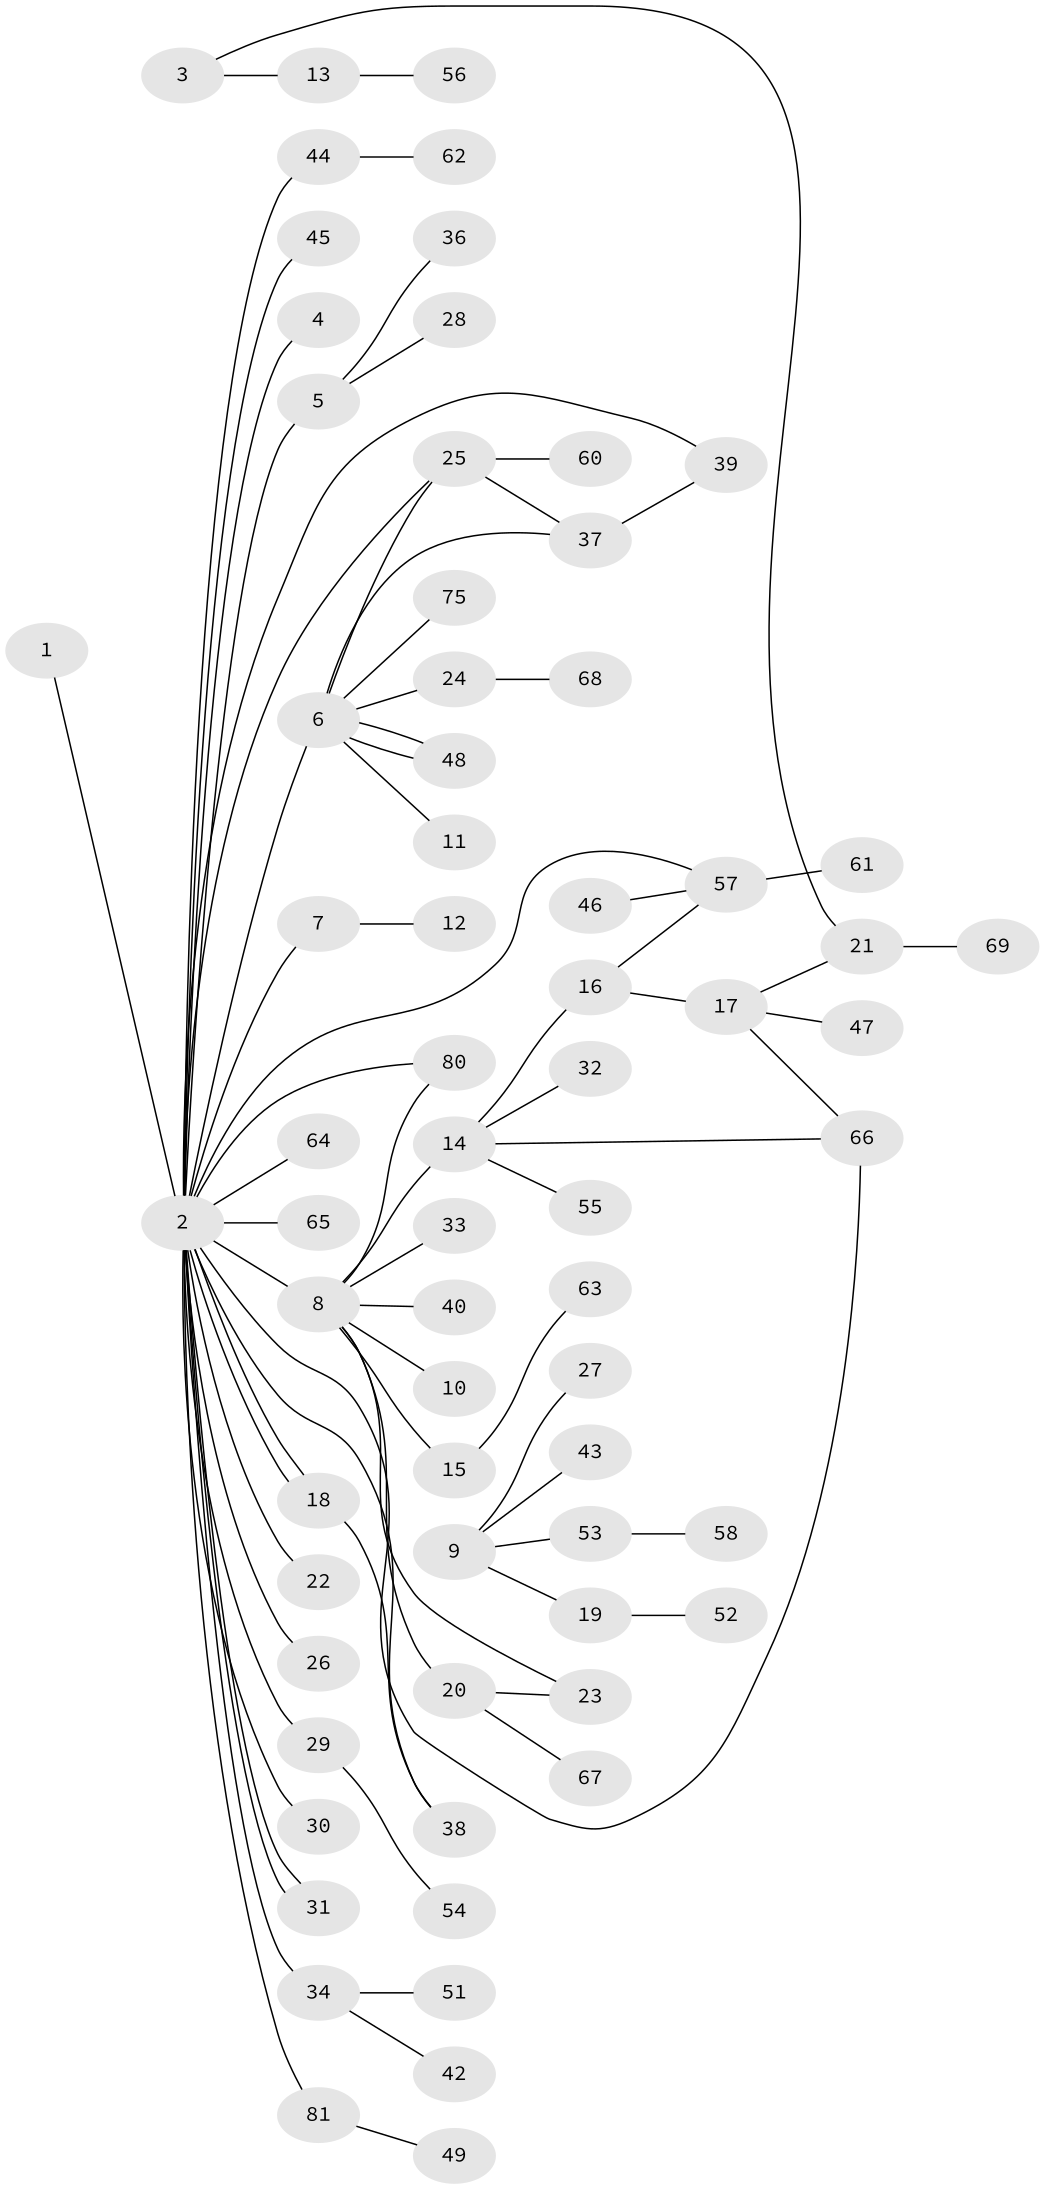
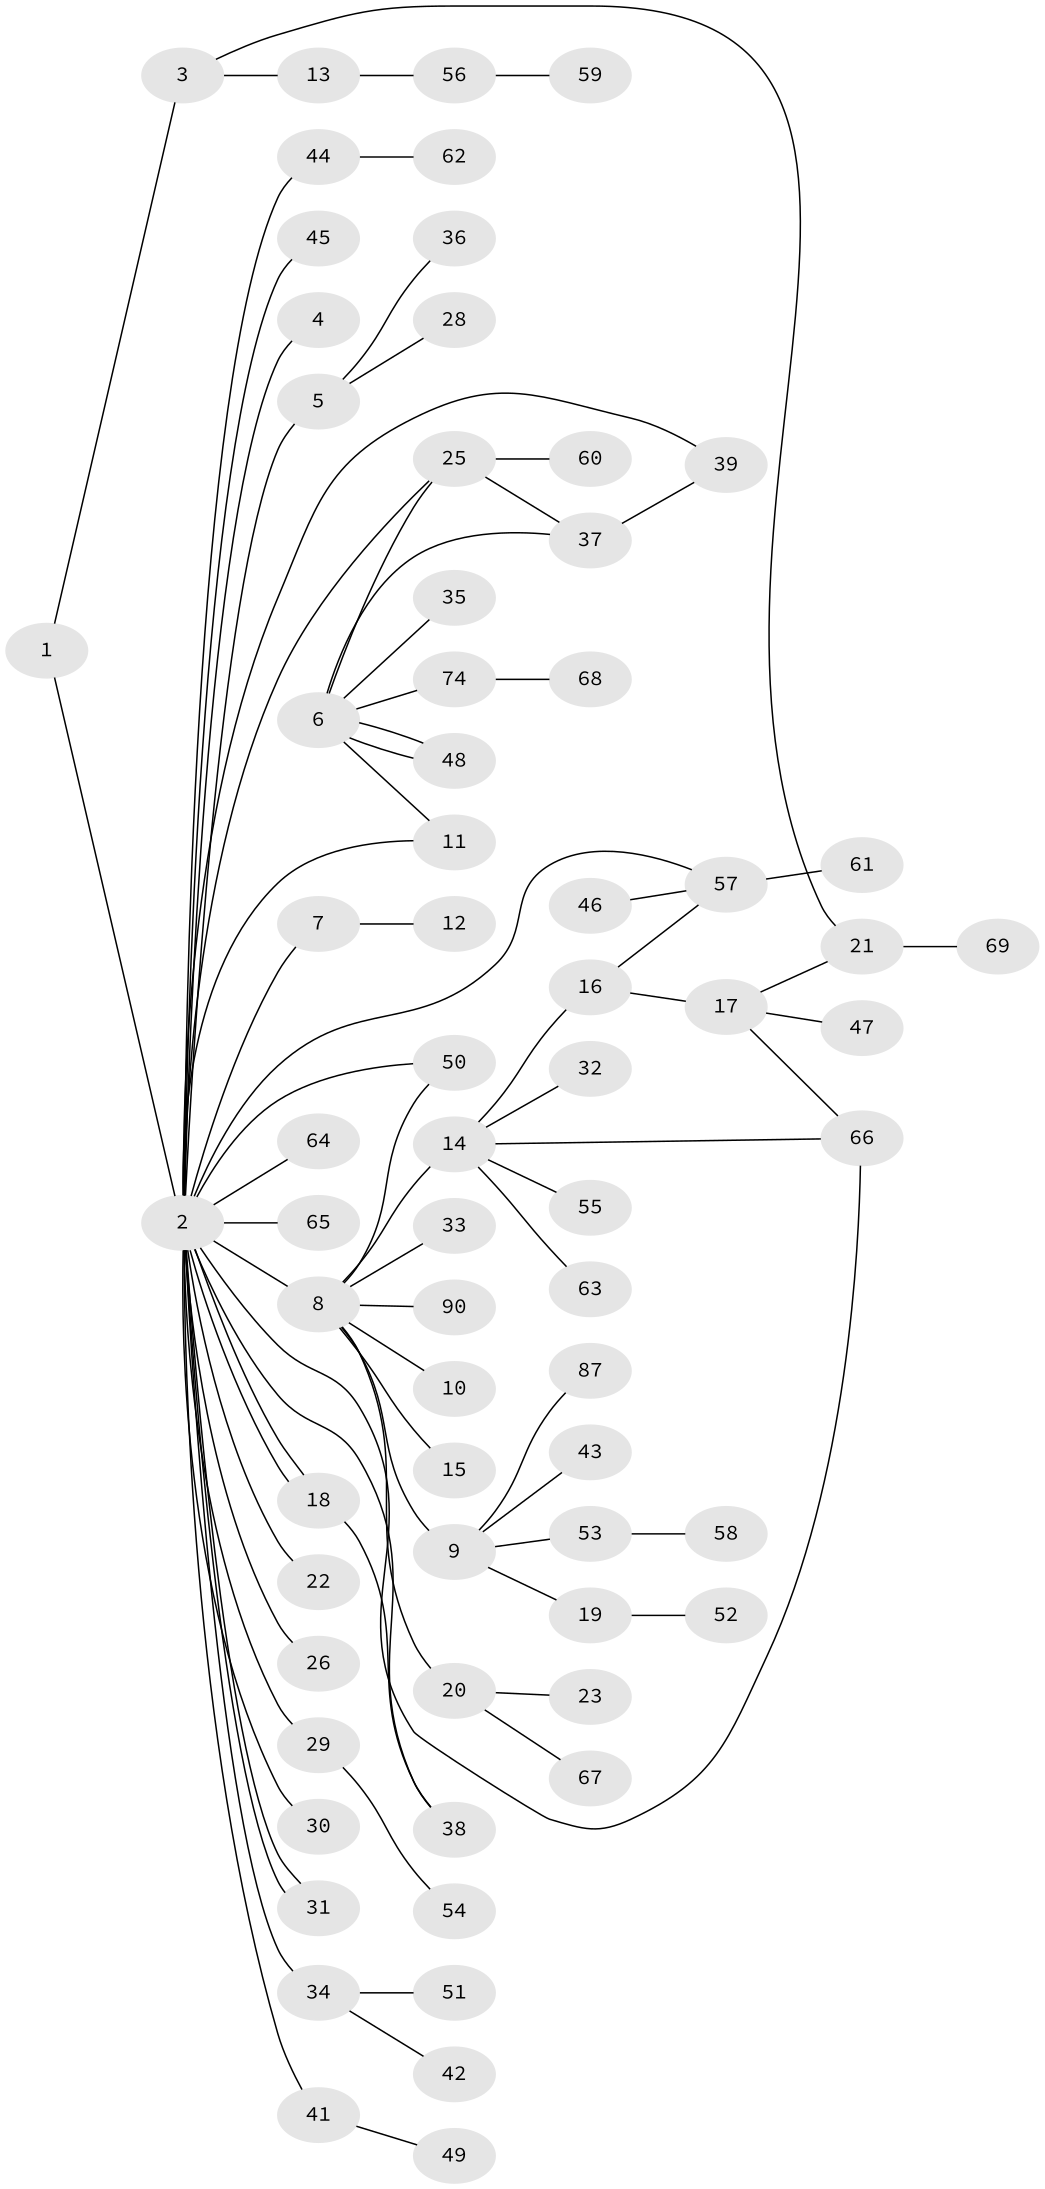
none -> (590, 75)
none -> (115, 363)
(454, 598) -> (454, 598)
(454, 679) -> (454, 679)
(240, 969) -> (225, 961)
(454, 1063) -> (454, 1063)
(454, 1307) -> (454, 1307)
(590, 1371) -> (590, 1371)
(522, 1380) -> (522, 1217)
(402, 1573) -> (395, 1473)
(319, 2115) -> (319, 2115)
